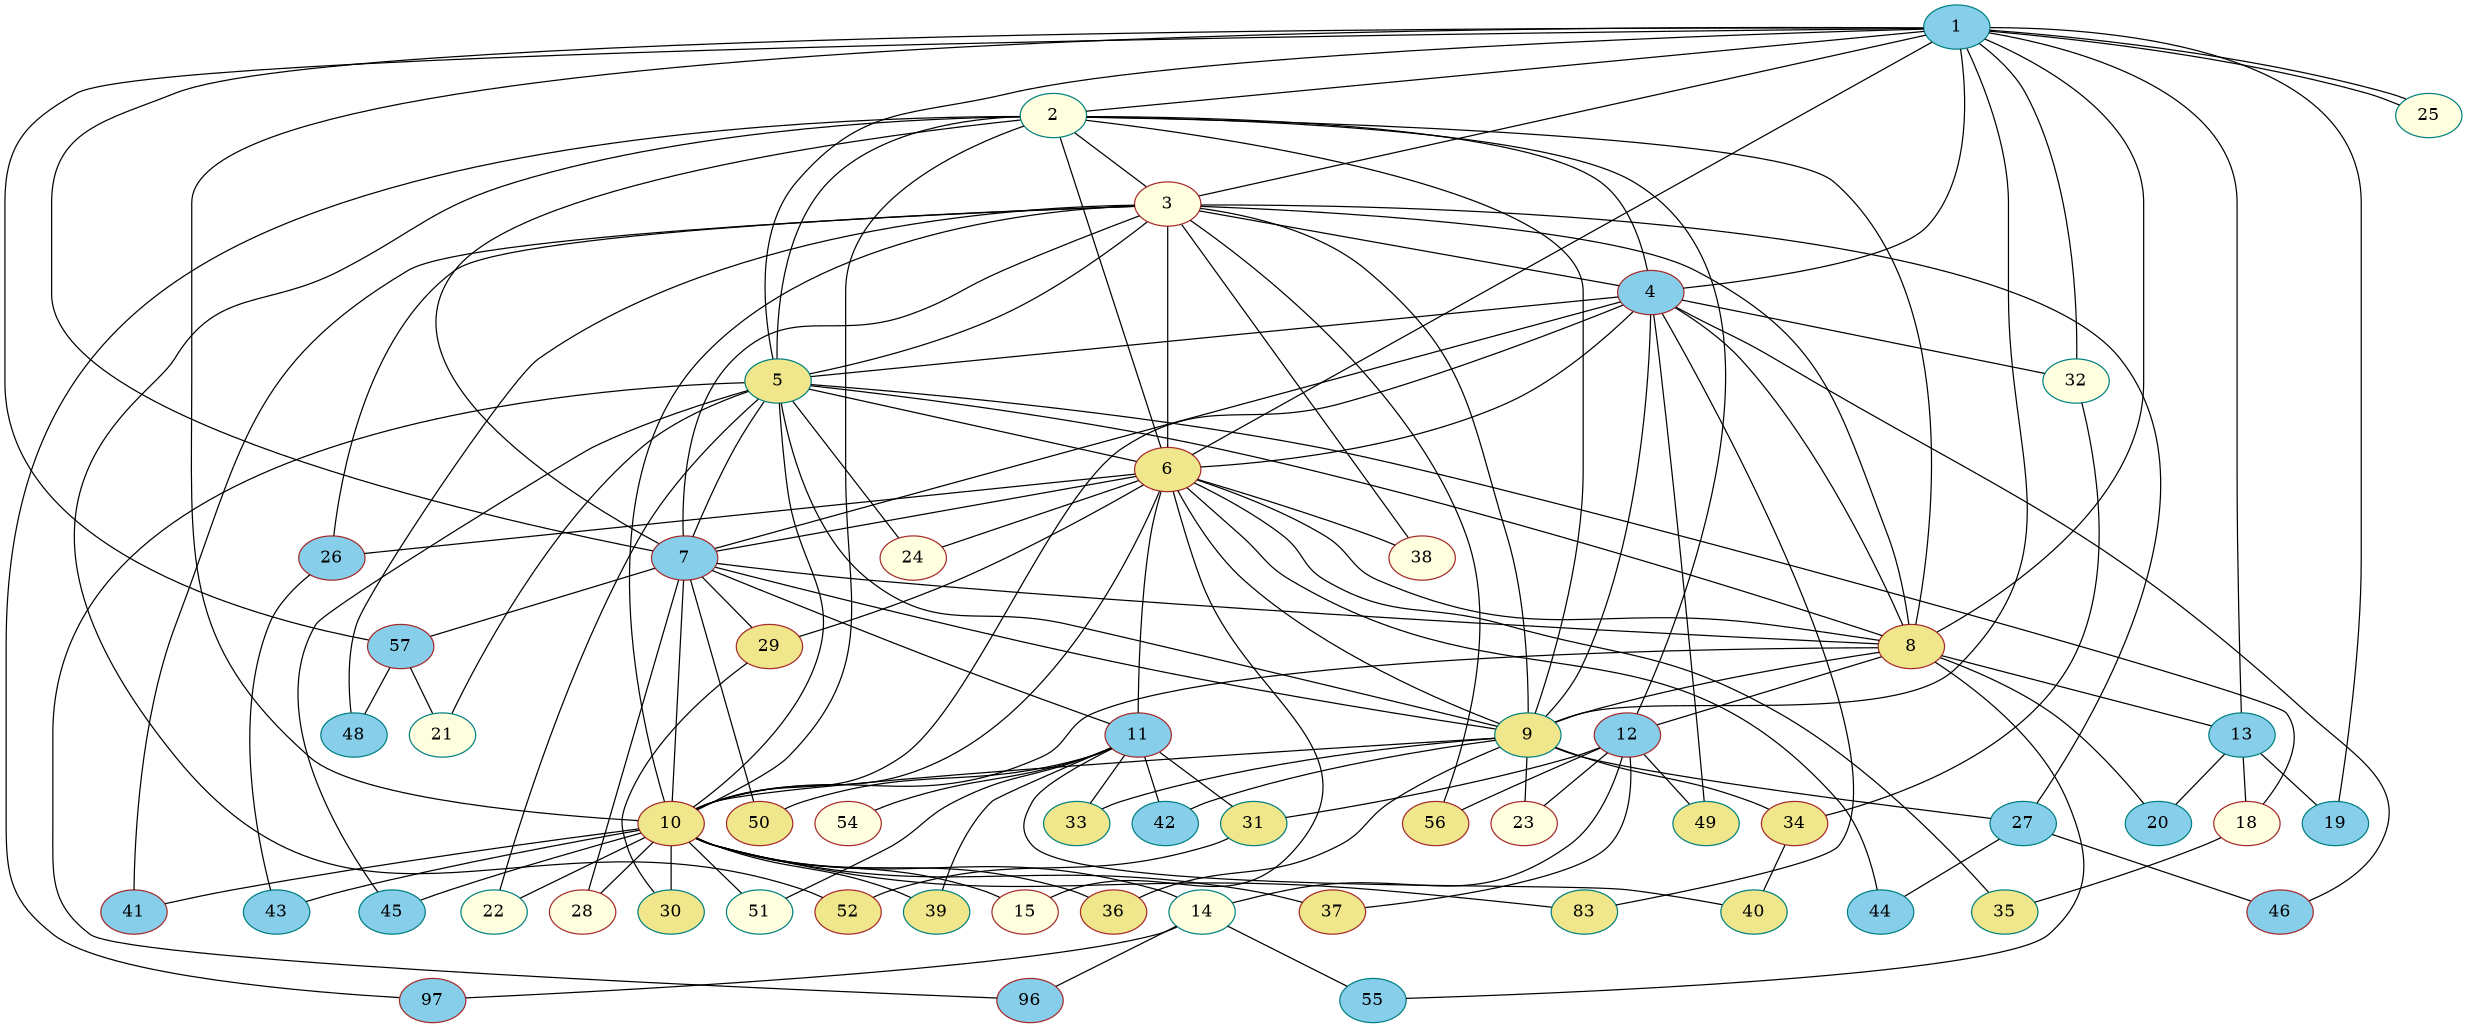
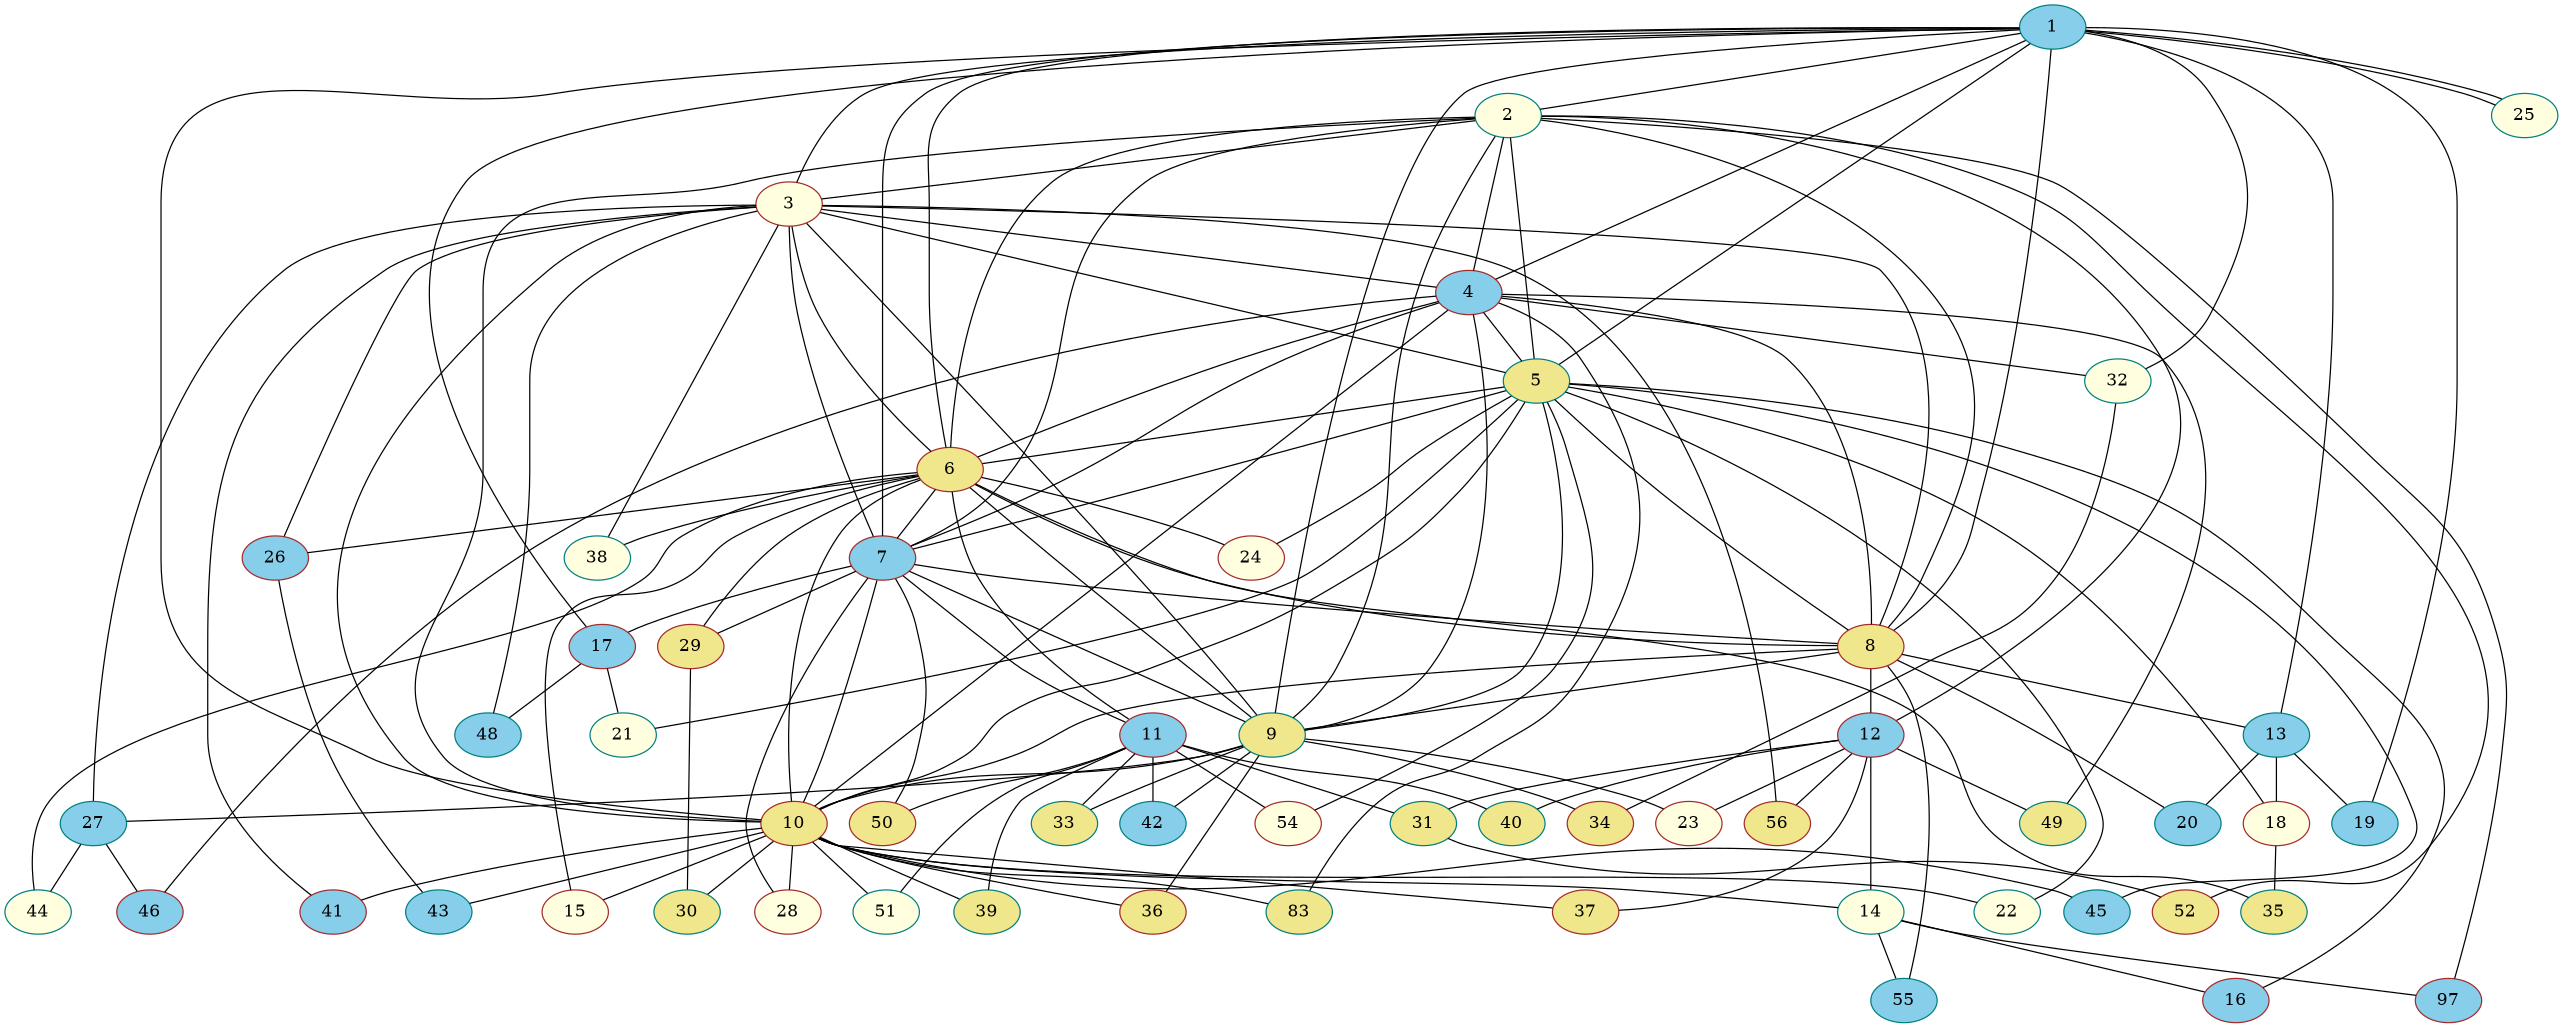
(1422, 558) -> (597, 558)
(401, 647) -> (602, 647)
none -> (1563, 655)
(1777, 861) -> (1663, 772)
(1881, 912) -> (38, 912)
(1030, 1001) -> (2236, 1001)
